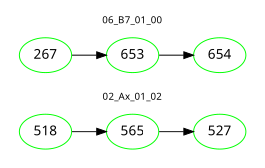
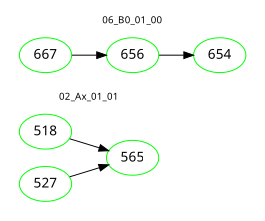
(133, 21) -> (133, 21)
(45, 55) -> (45, 55)
(133, 55) -> (133, 55)
(133, 97) -> (89, 97)
(171, 132) -> (84, 172)
